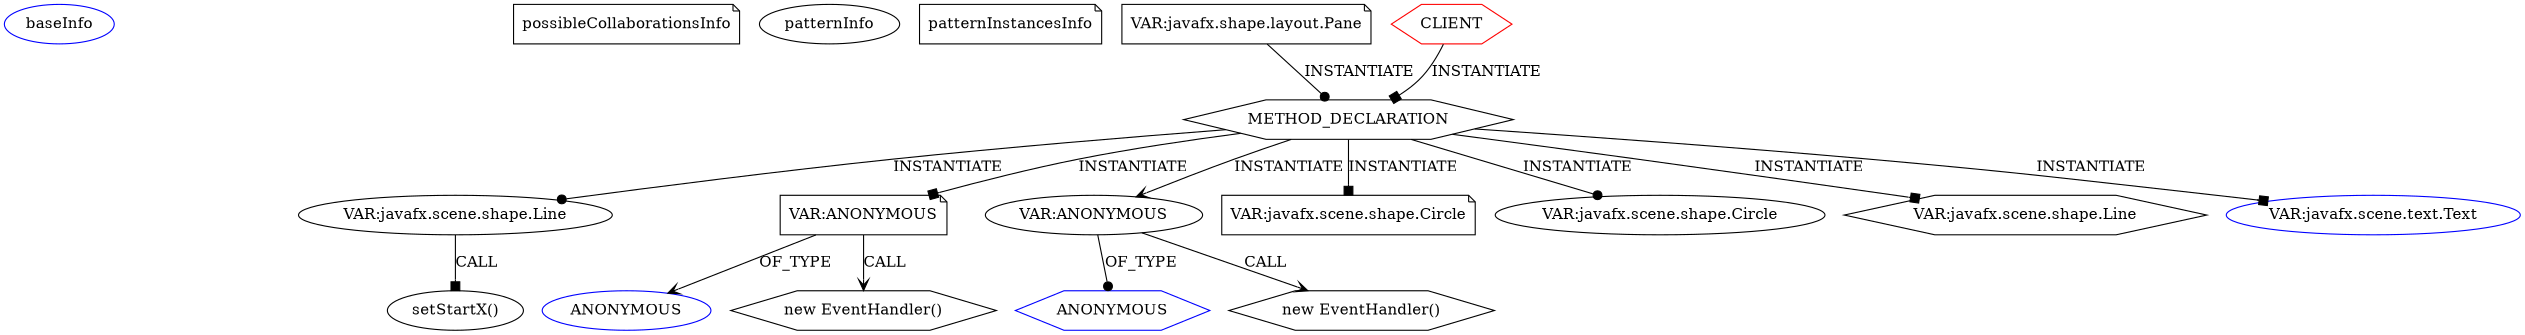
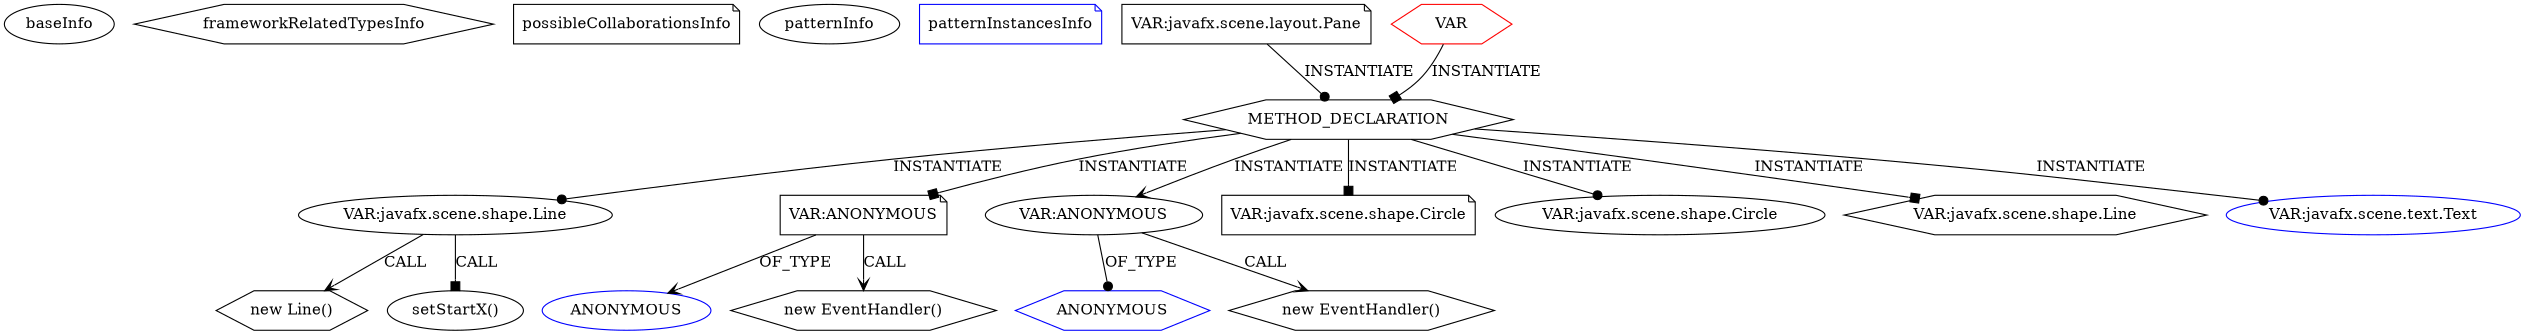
(59, 24) -> (59, 24)
none -> (314, 24)
(1011, 24) -> (1011, 24)
(1246, 24) -> (1246, 24)
(1452, 24) -> (1452, 24)
(1867, 159) -> (1867, 159)
none -> (292, 311)
